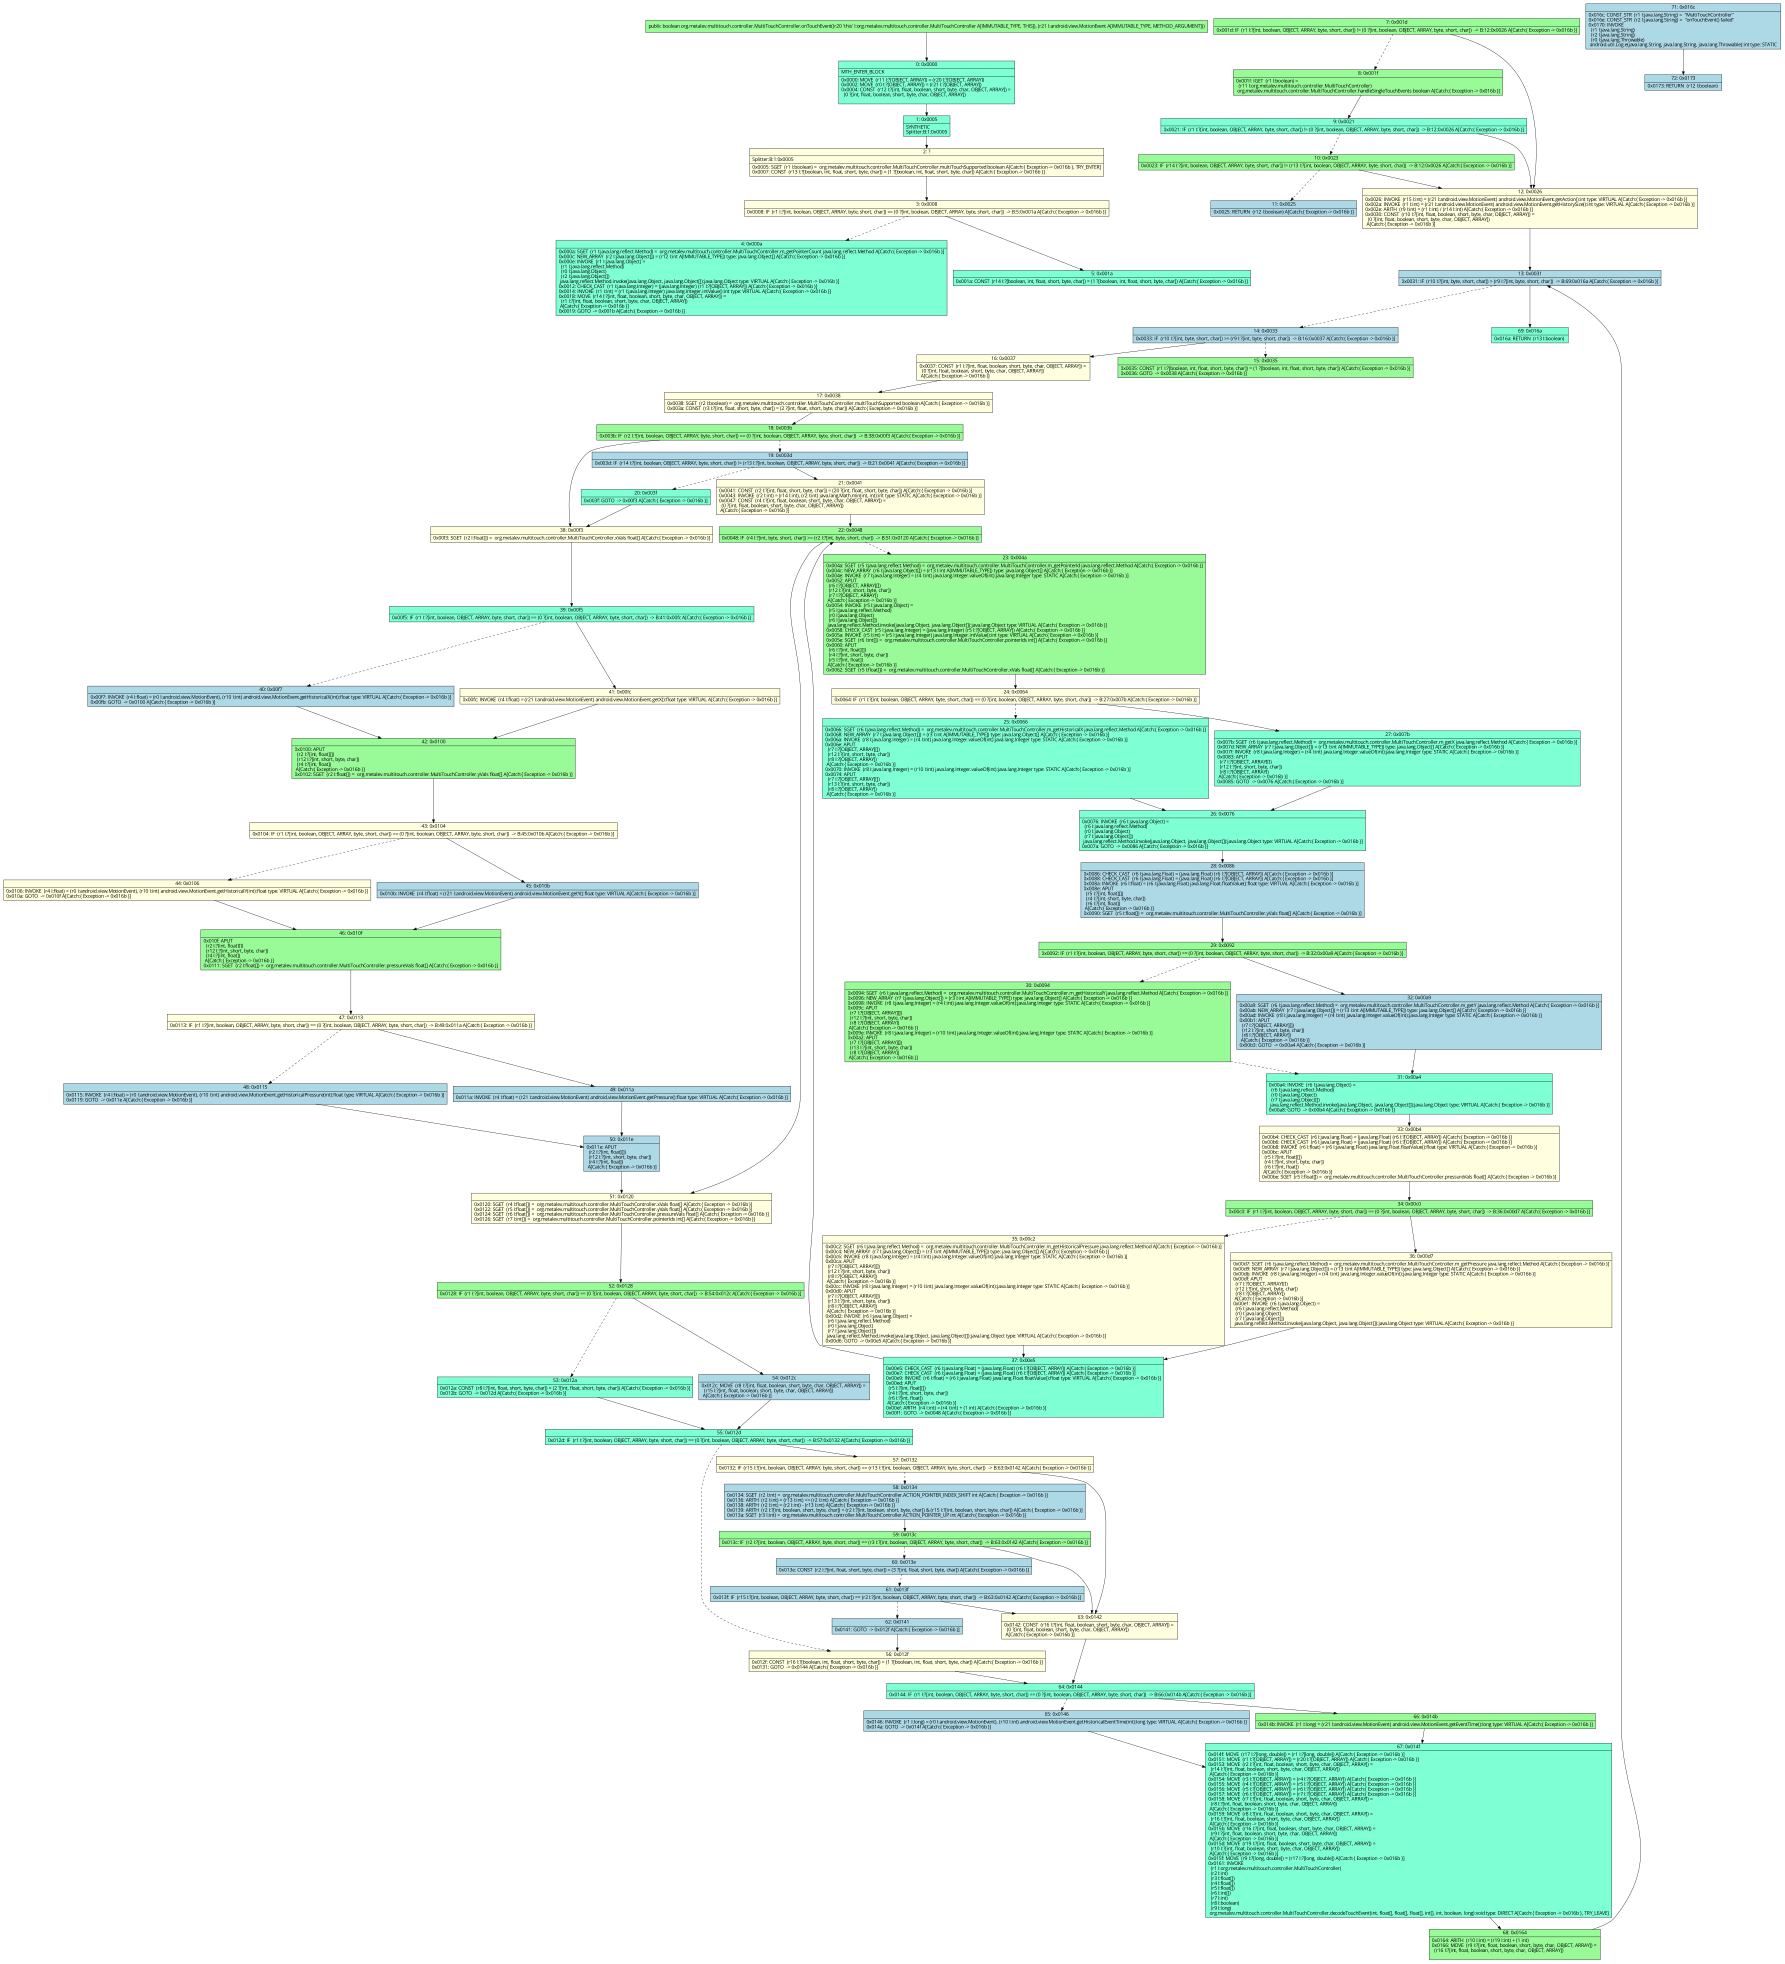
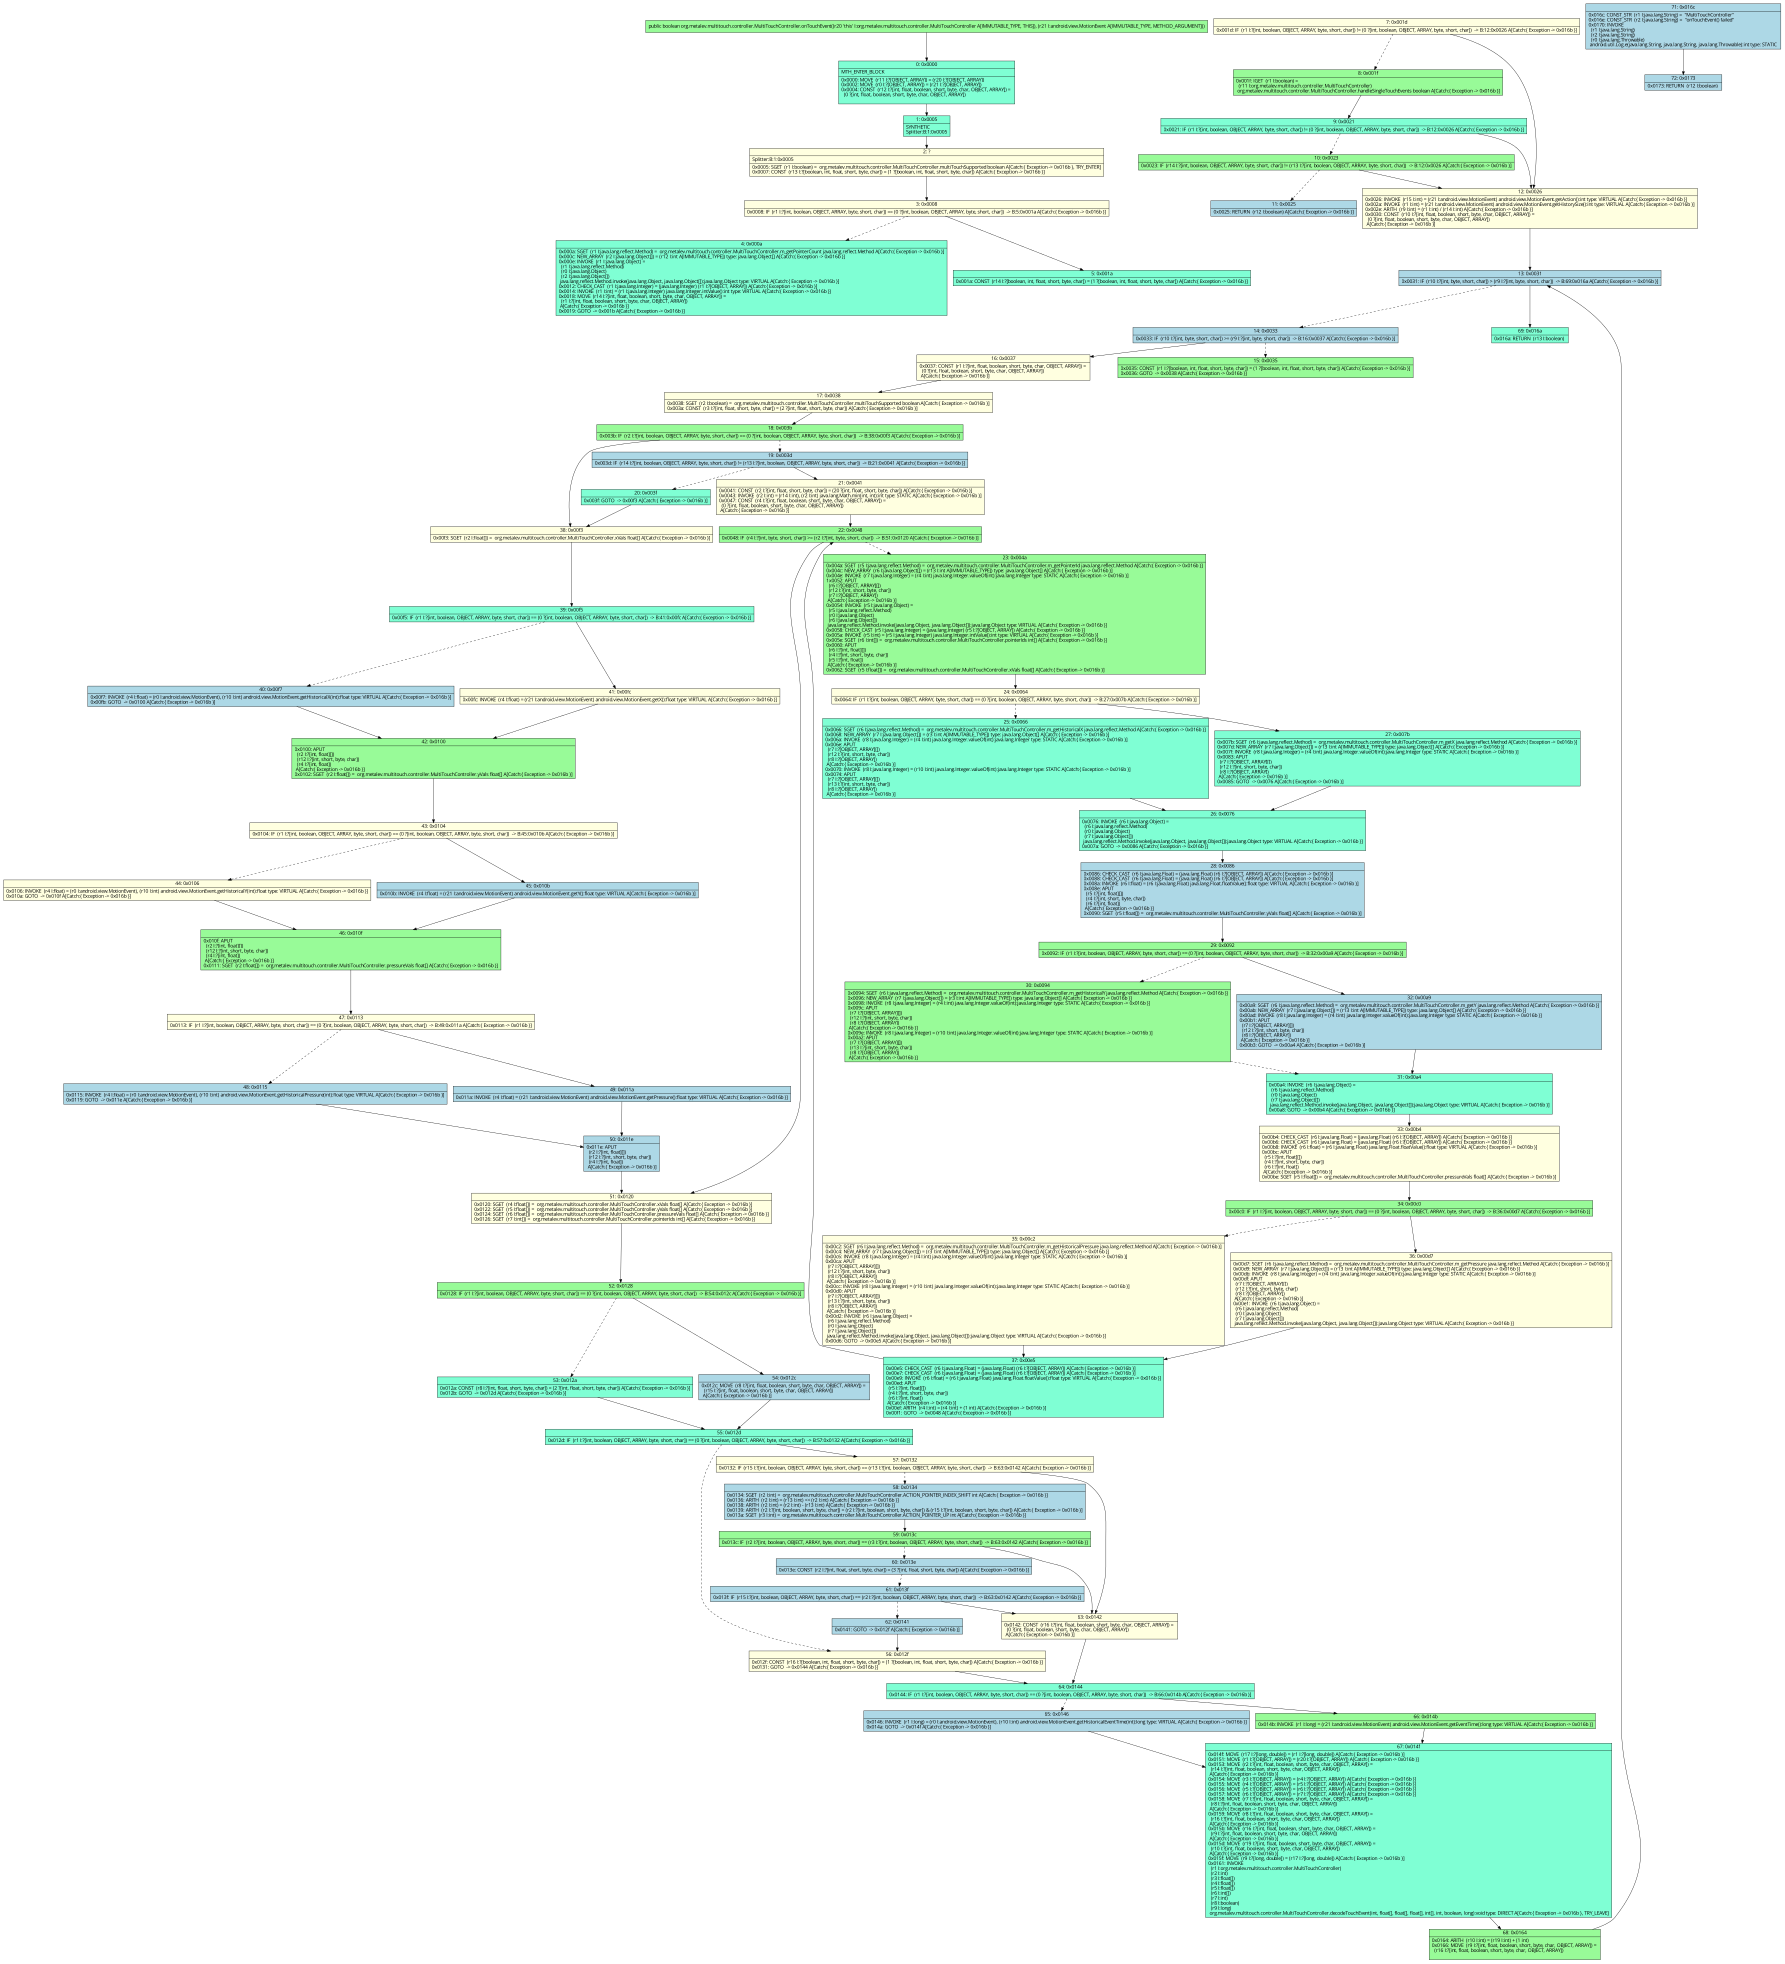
(1397, 26) -> (1397, 26)
(843, 581) -> (843, 581)
